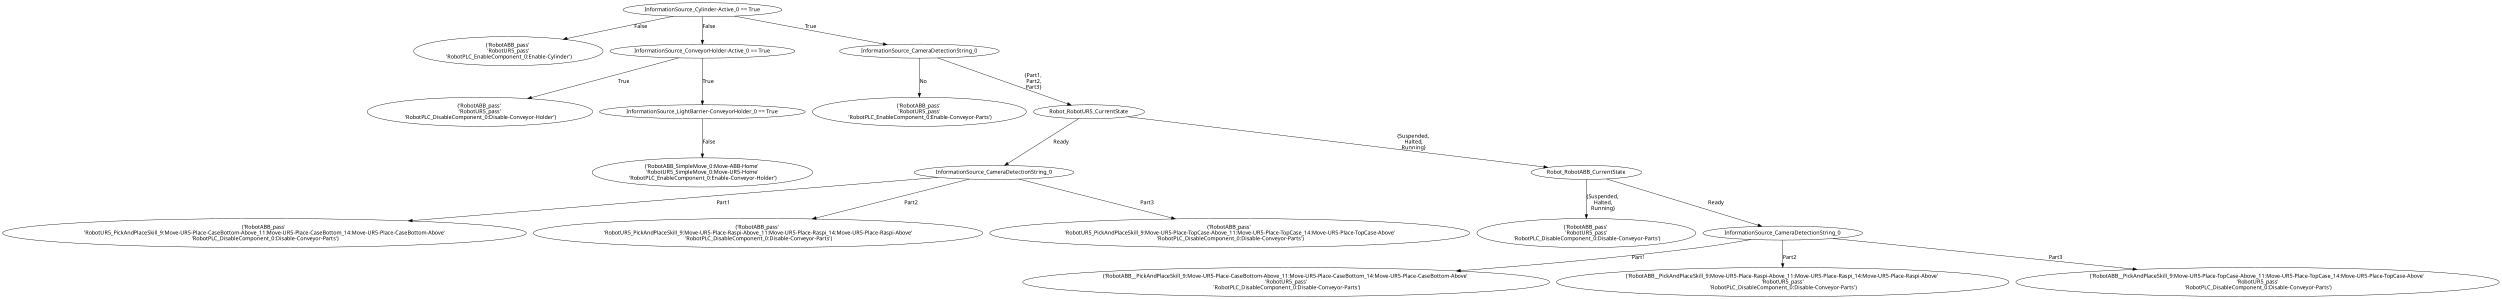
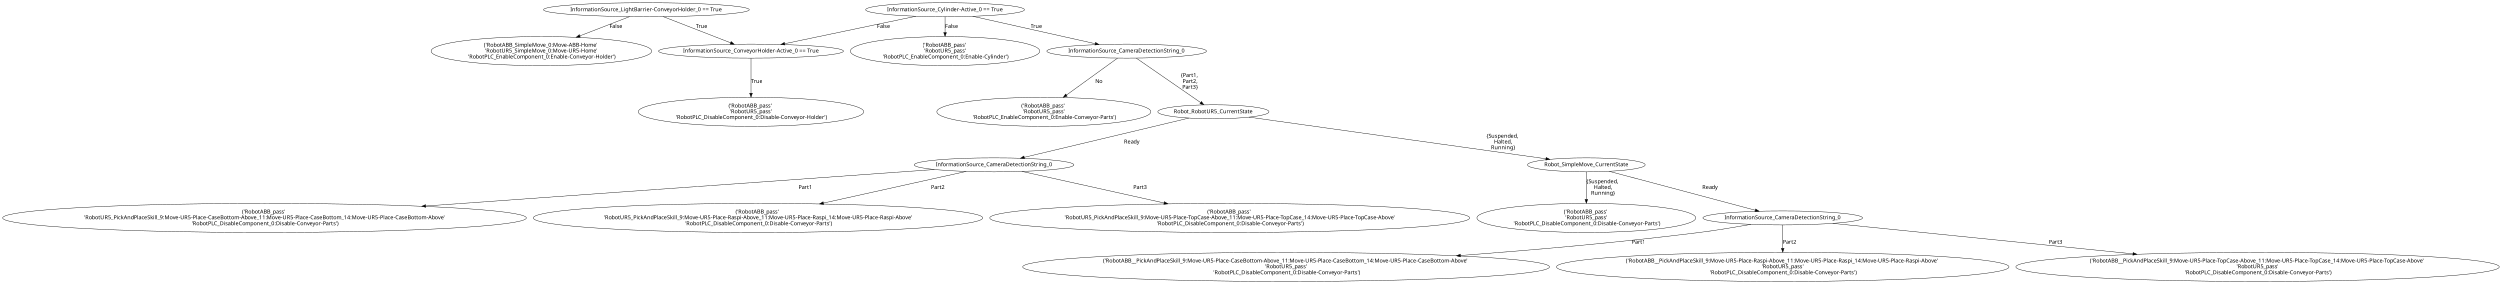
(702, 79) -> (697, 30)
(1586, 172) -> (1586, 165)
